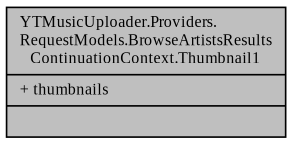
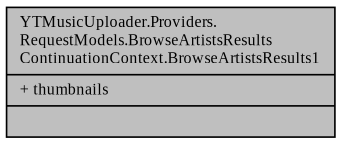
(146, 58) -> (171, 58)
